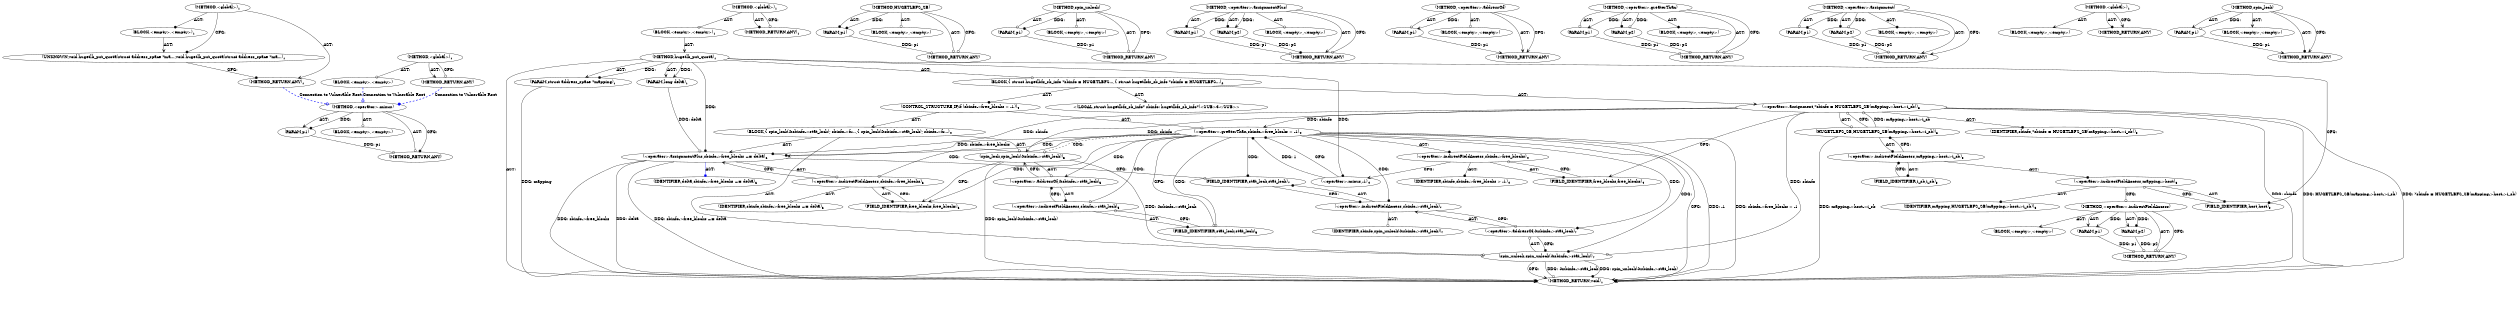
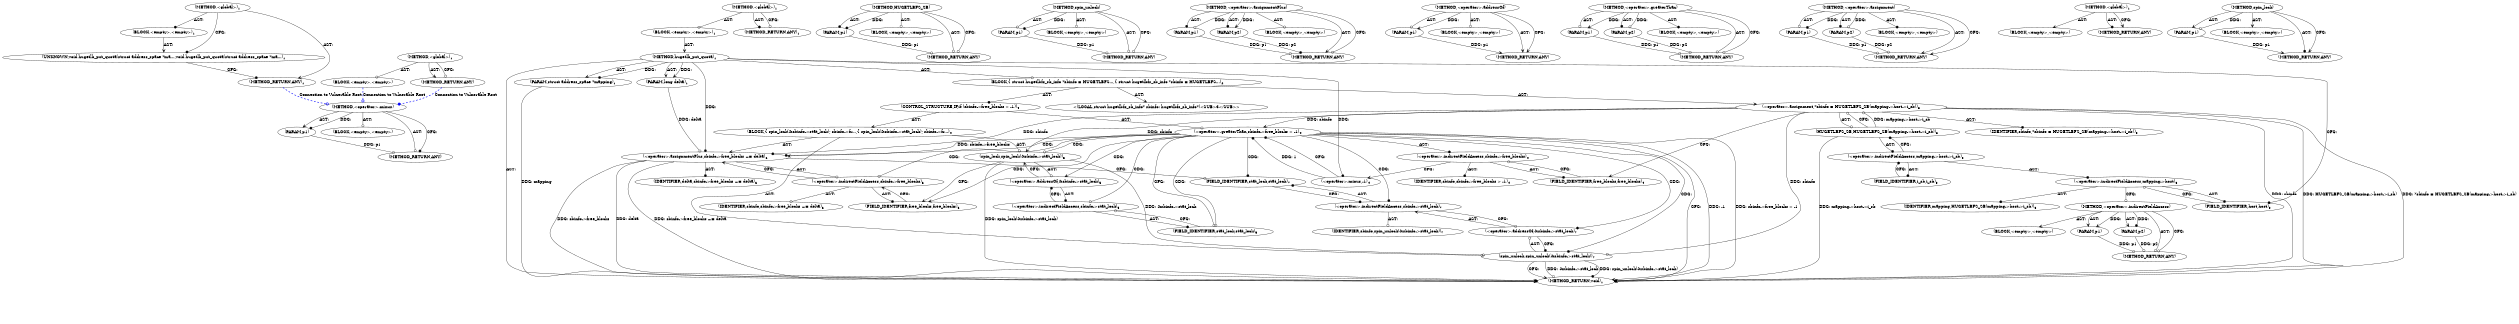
(1088, 140) -> (1088, 140)
(705, 168) -> (705, 168)
